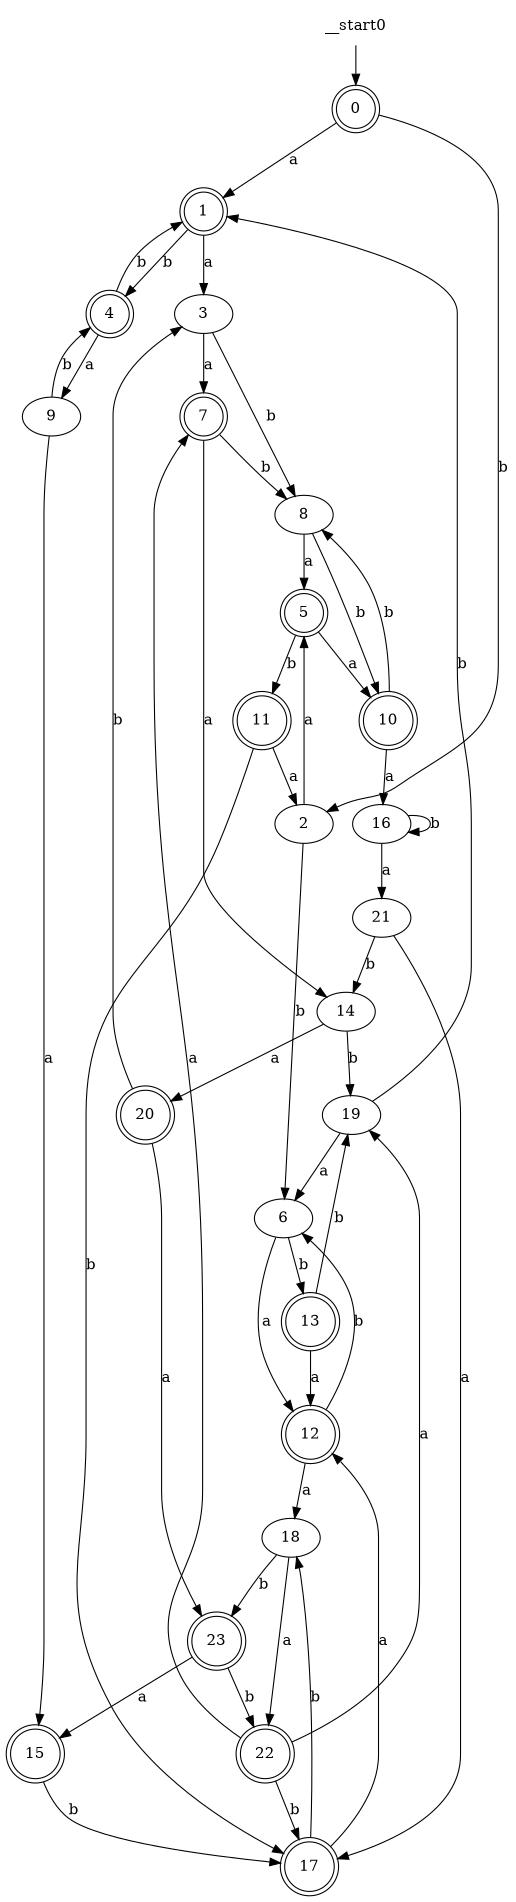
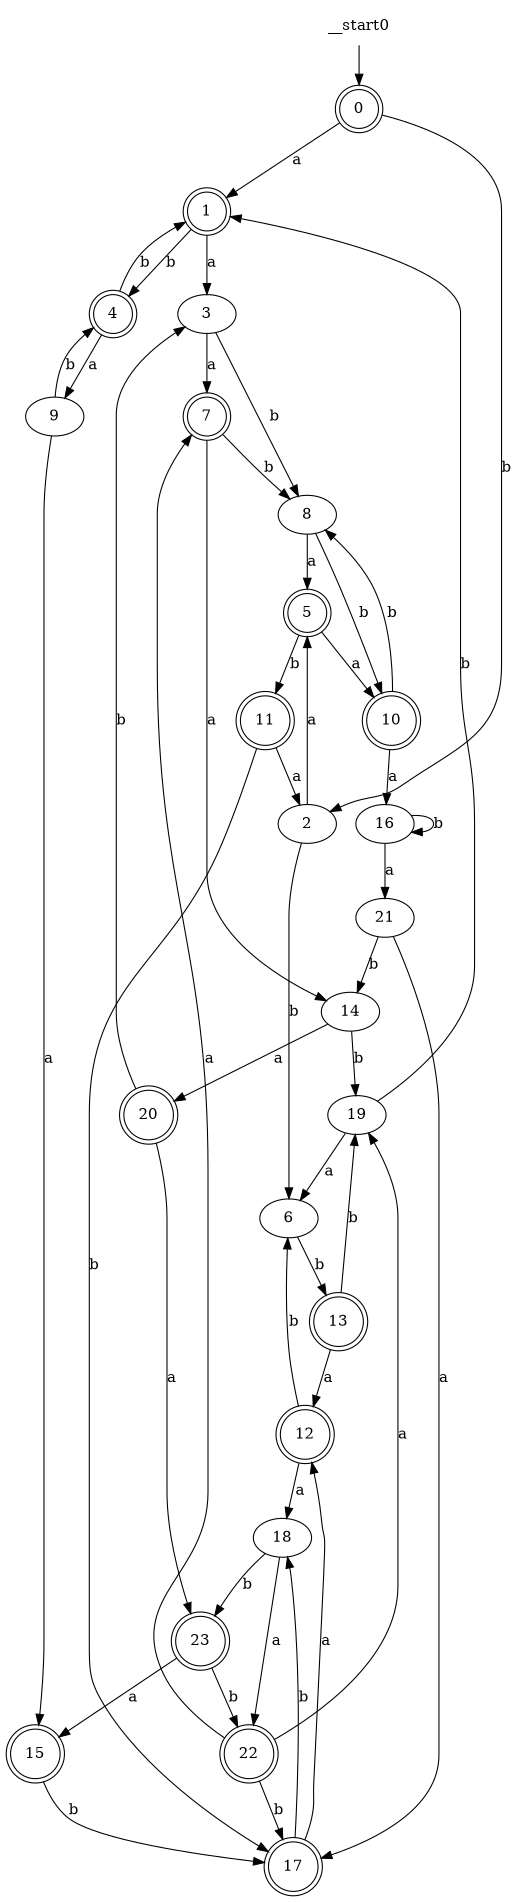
(258, 1322) -> none
